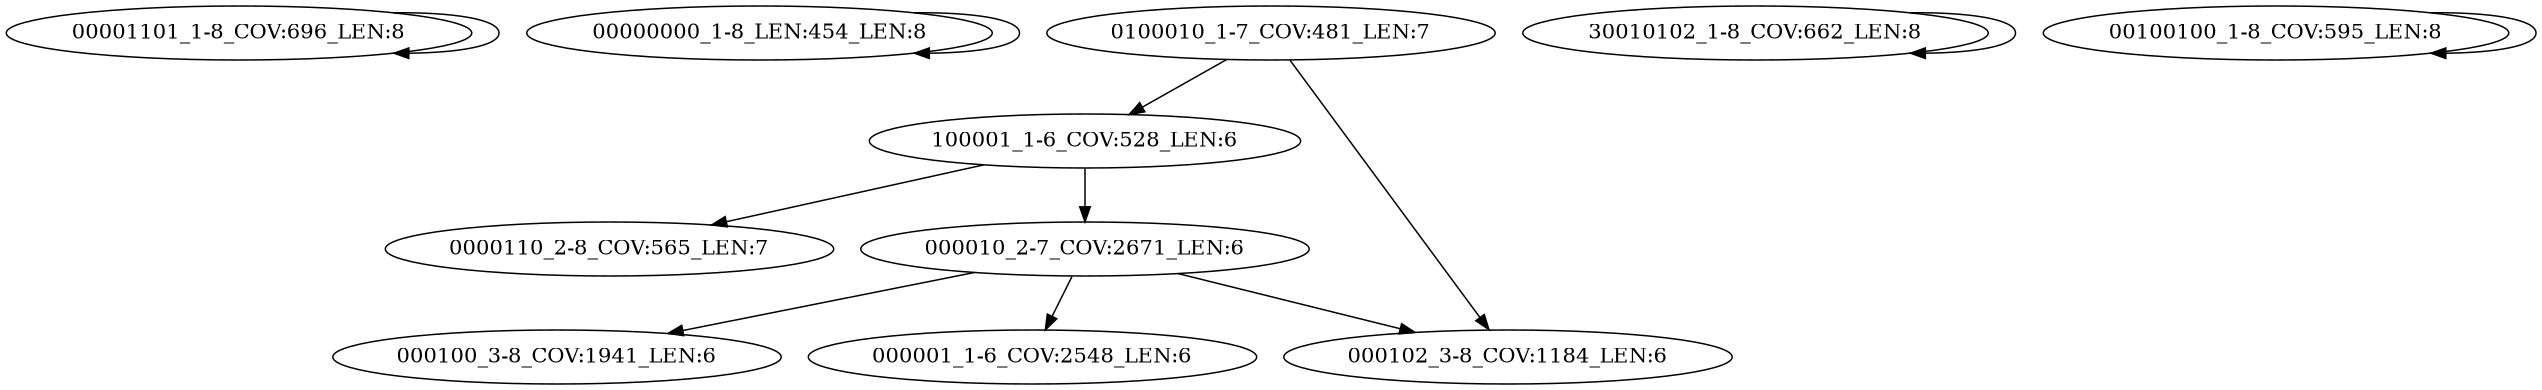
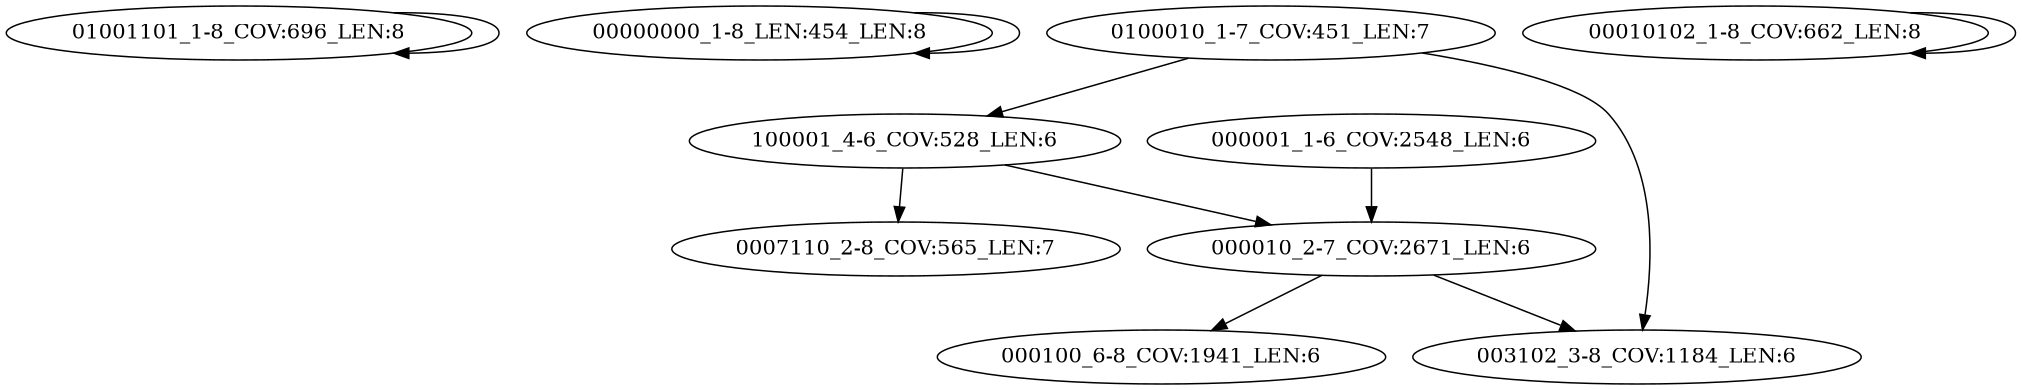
(239, 33) -> (239, 33)
(1271, 33) -> (1271, 33)
(1755, 33) -> (1755, 33)
(2276, 33) -> none
(1085, 141) -> (905, 141)
(610, 249) -> (896, 249)
(1062, 296) -> (1372, 188)
(557, 357) -> (1162, 357)
(1508, 357) -> (1637, 357)
